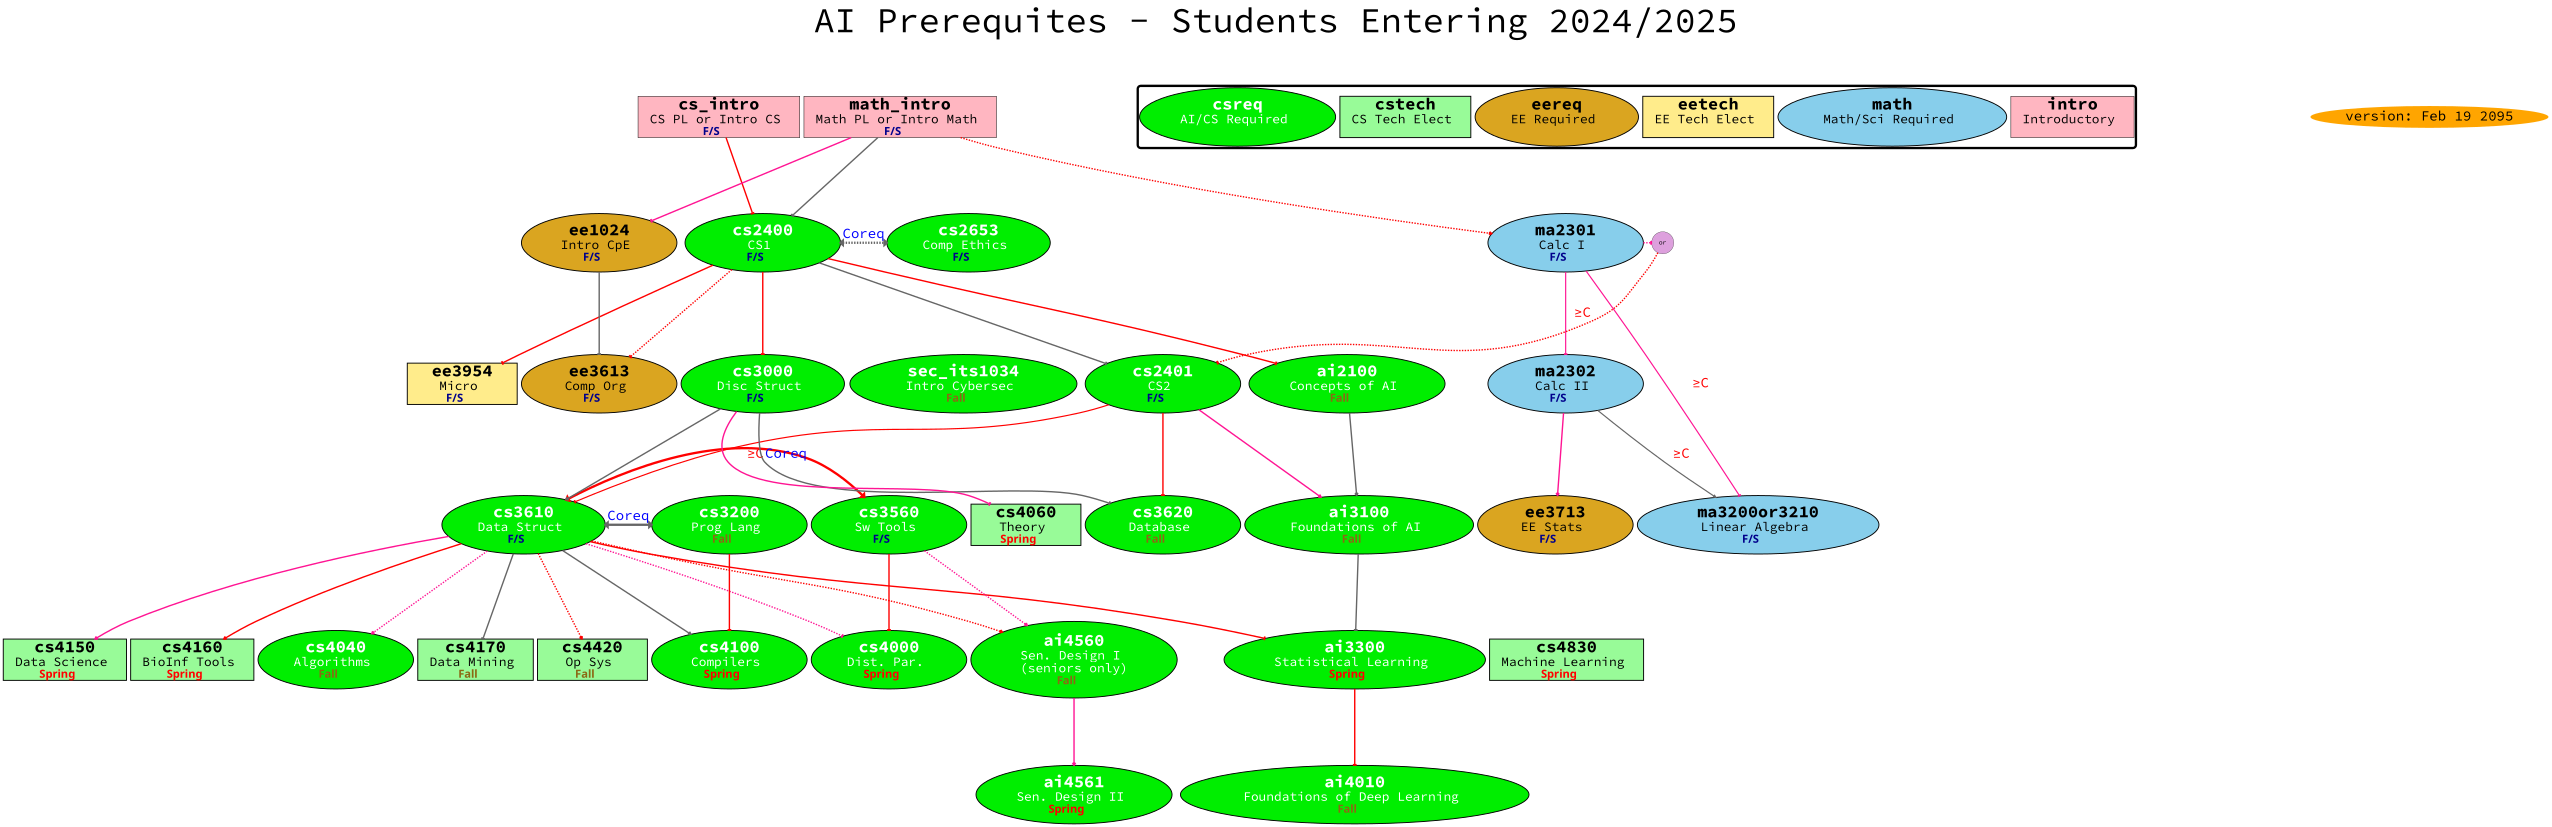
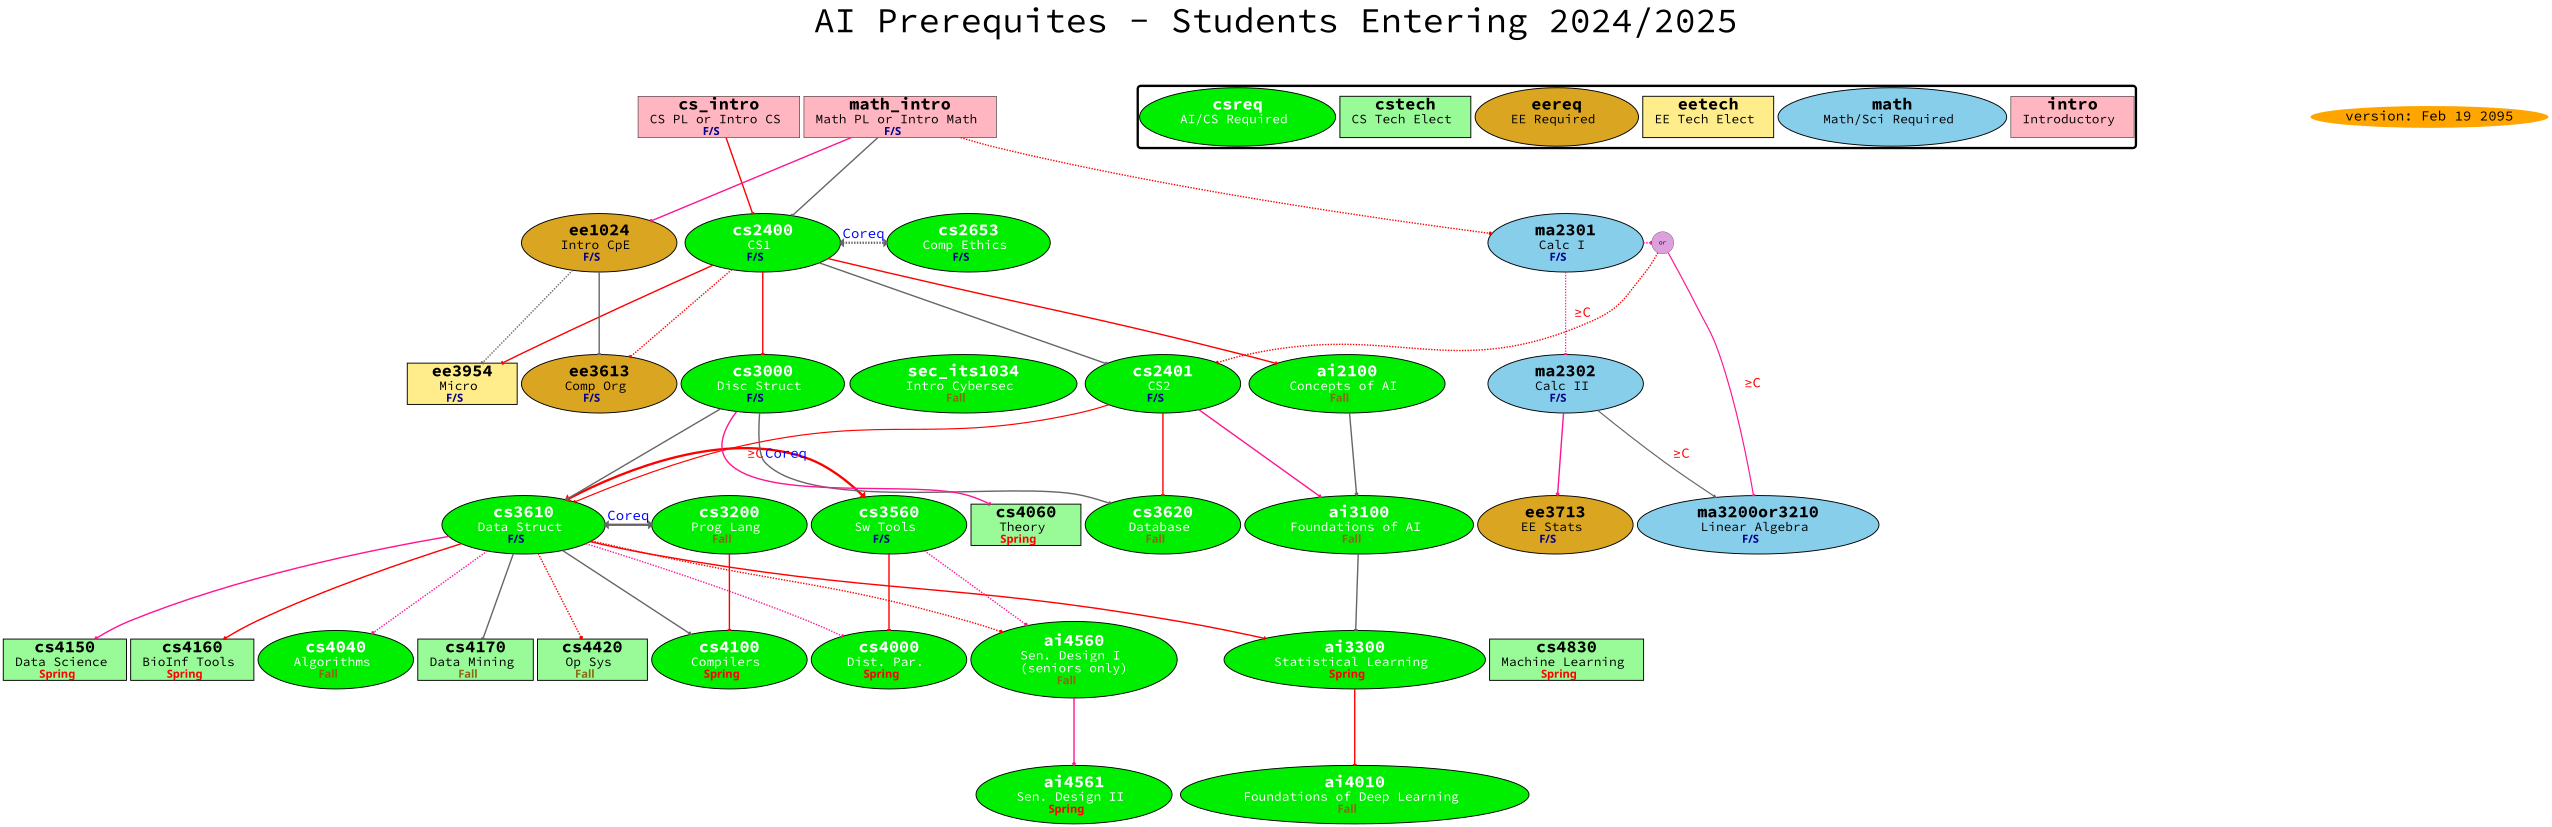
(1566, 313) -> (1566, 313)
none -> (528, 316)
(1664, 382) -> (1724, 369)
